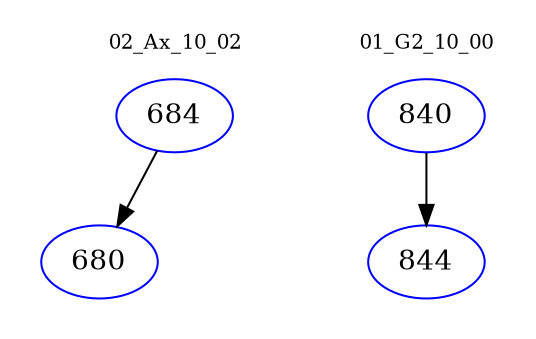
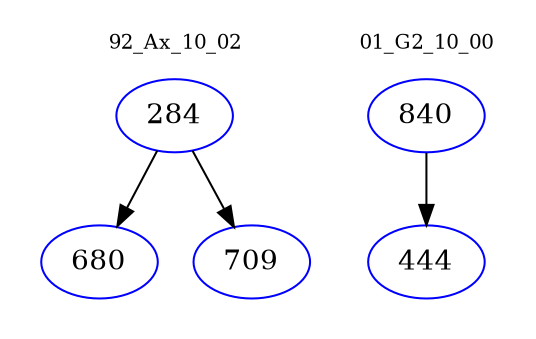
(176, 44) -> (176, 44)
(175, 116) -> (175, 116)
none -> (252, 262)
(426, 262) -> (426, 262)
